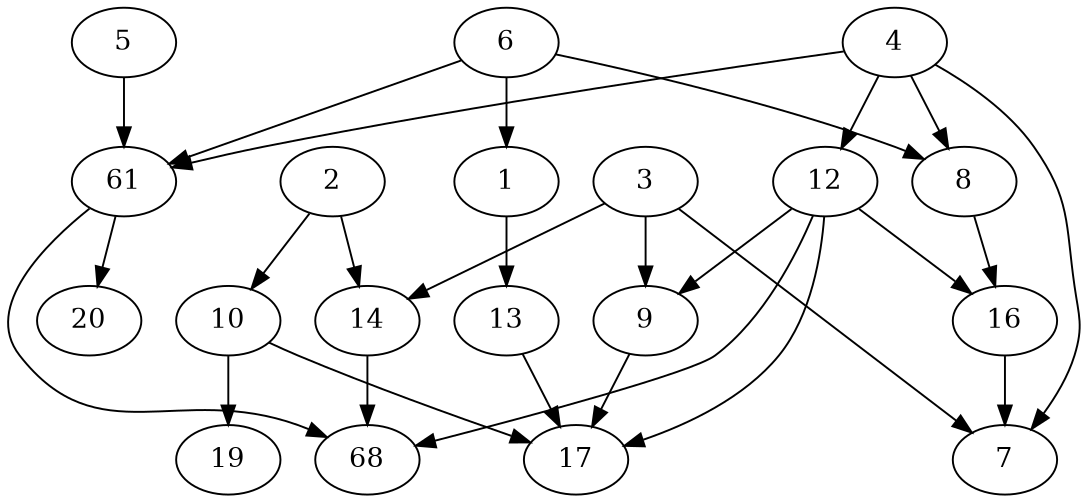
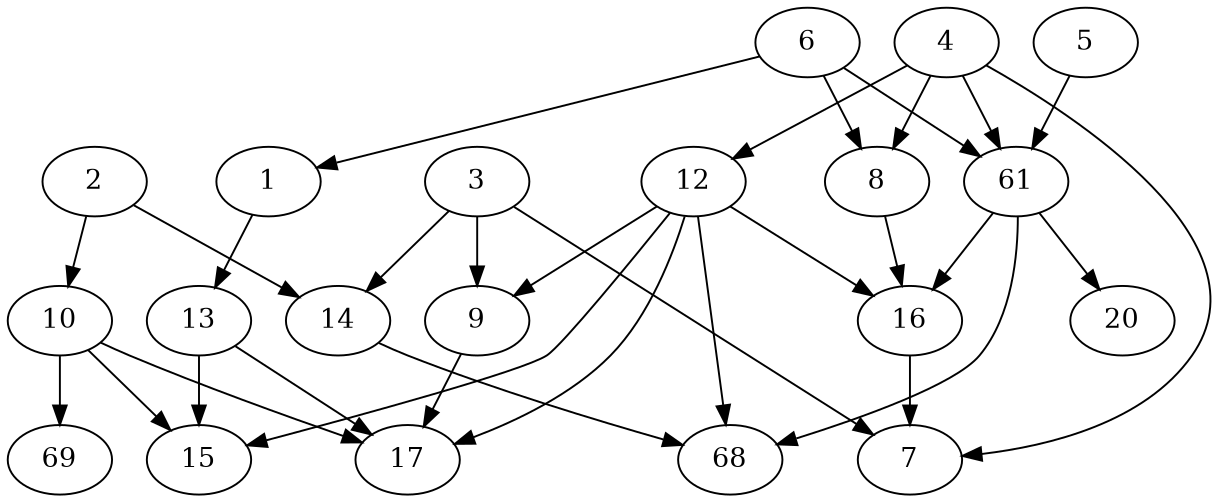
none -> (969, 244)
none -> (199, 460)
(228, 460) -> (60, 460)
